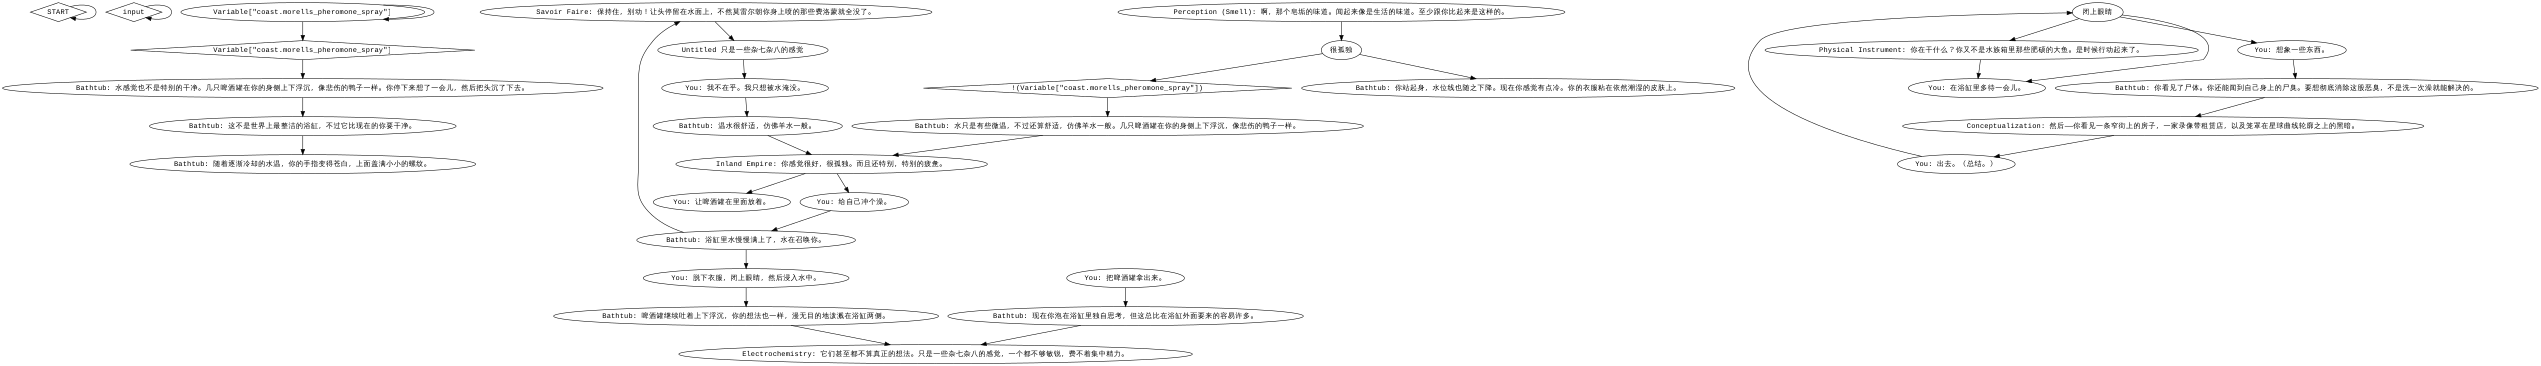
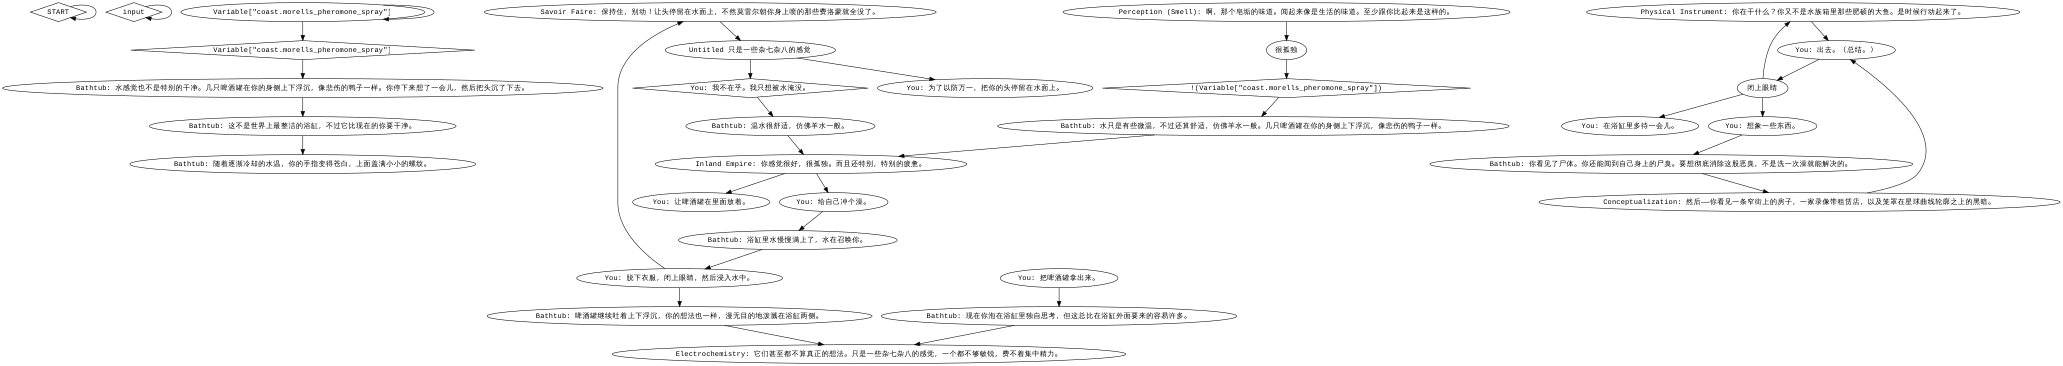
(1980, 67) -> (1818, 29)
(745, 88) -> (750, 88)
none -> (985, 88)
(1518, 88) -> none
(638, 132) -> (618, 141)
